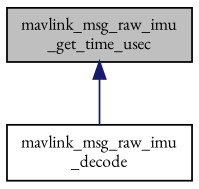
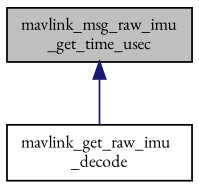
(100, 153) -> (100, 153)
